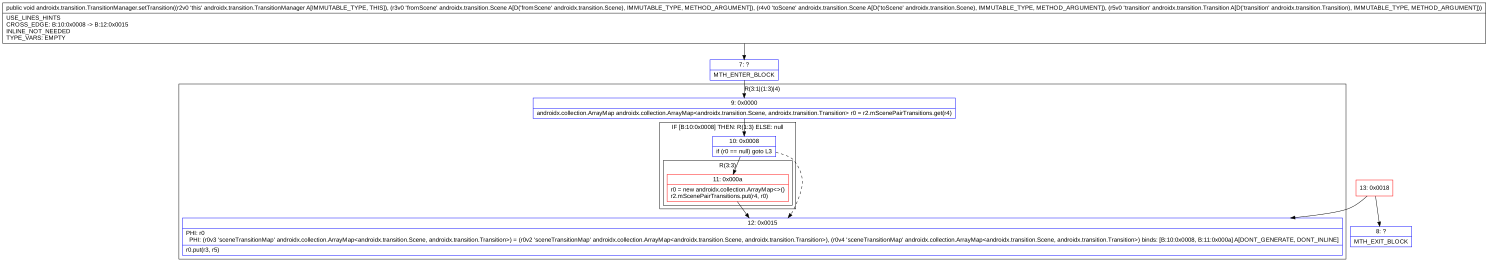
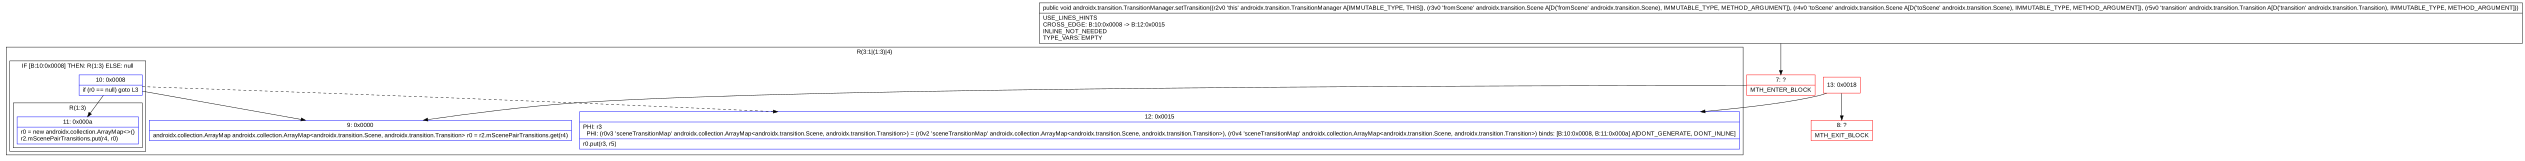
(744, 70) -> (1781, 85)
(744, 125) -> (222, 105)
(728, 166) -> (78, 108)
(728, 188) -> (78, 130)
(742, 208) -> none
(196, 233) -> (593, 127)
(1381, 237) -> (1842, 130)
